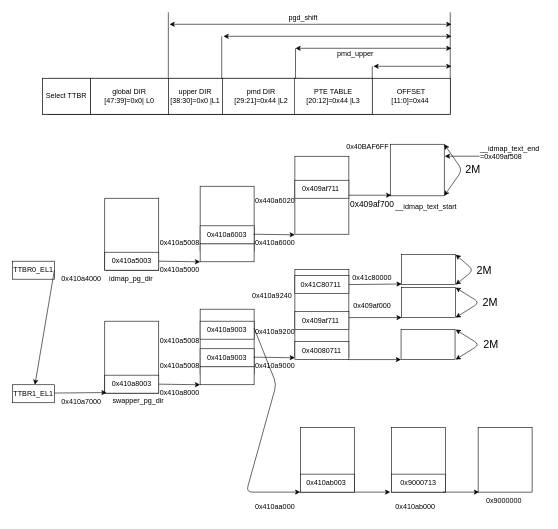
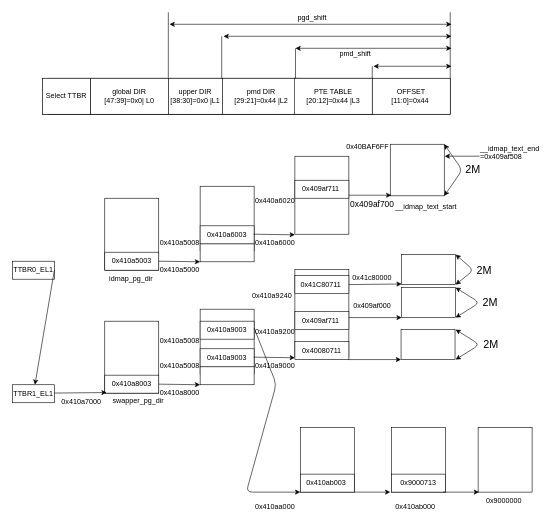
(303, 18) -> (312, 18)
(356, 54) -> (356, 54)
(87, 279) -> none
